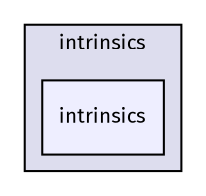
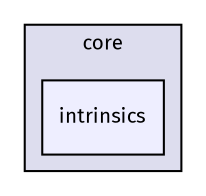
(103, 44) -> (103, 44)
